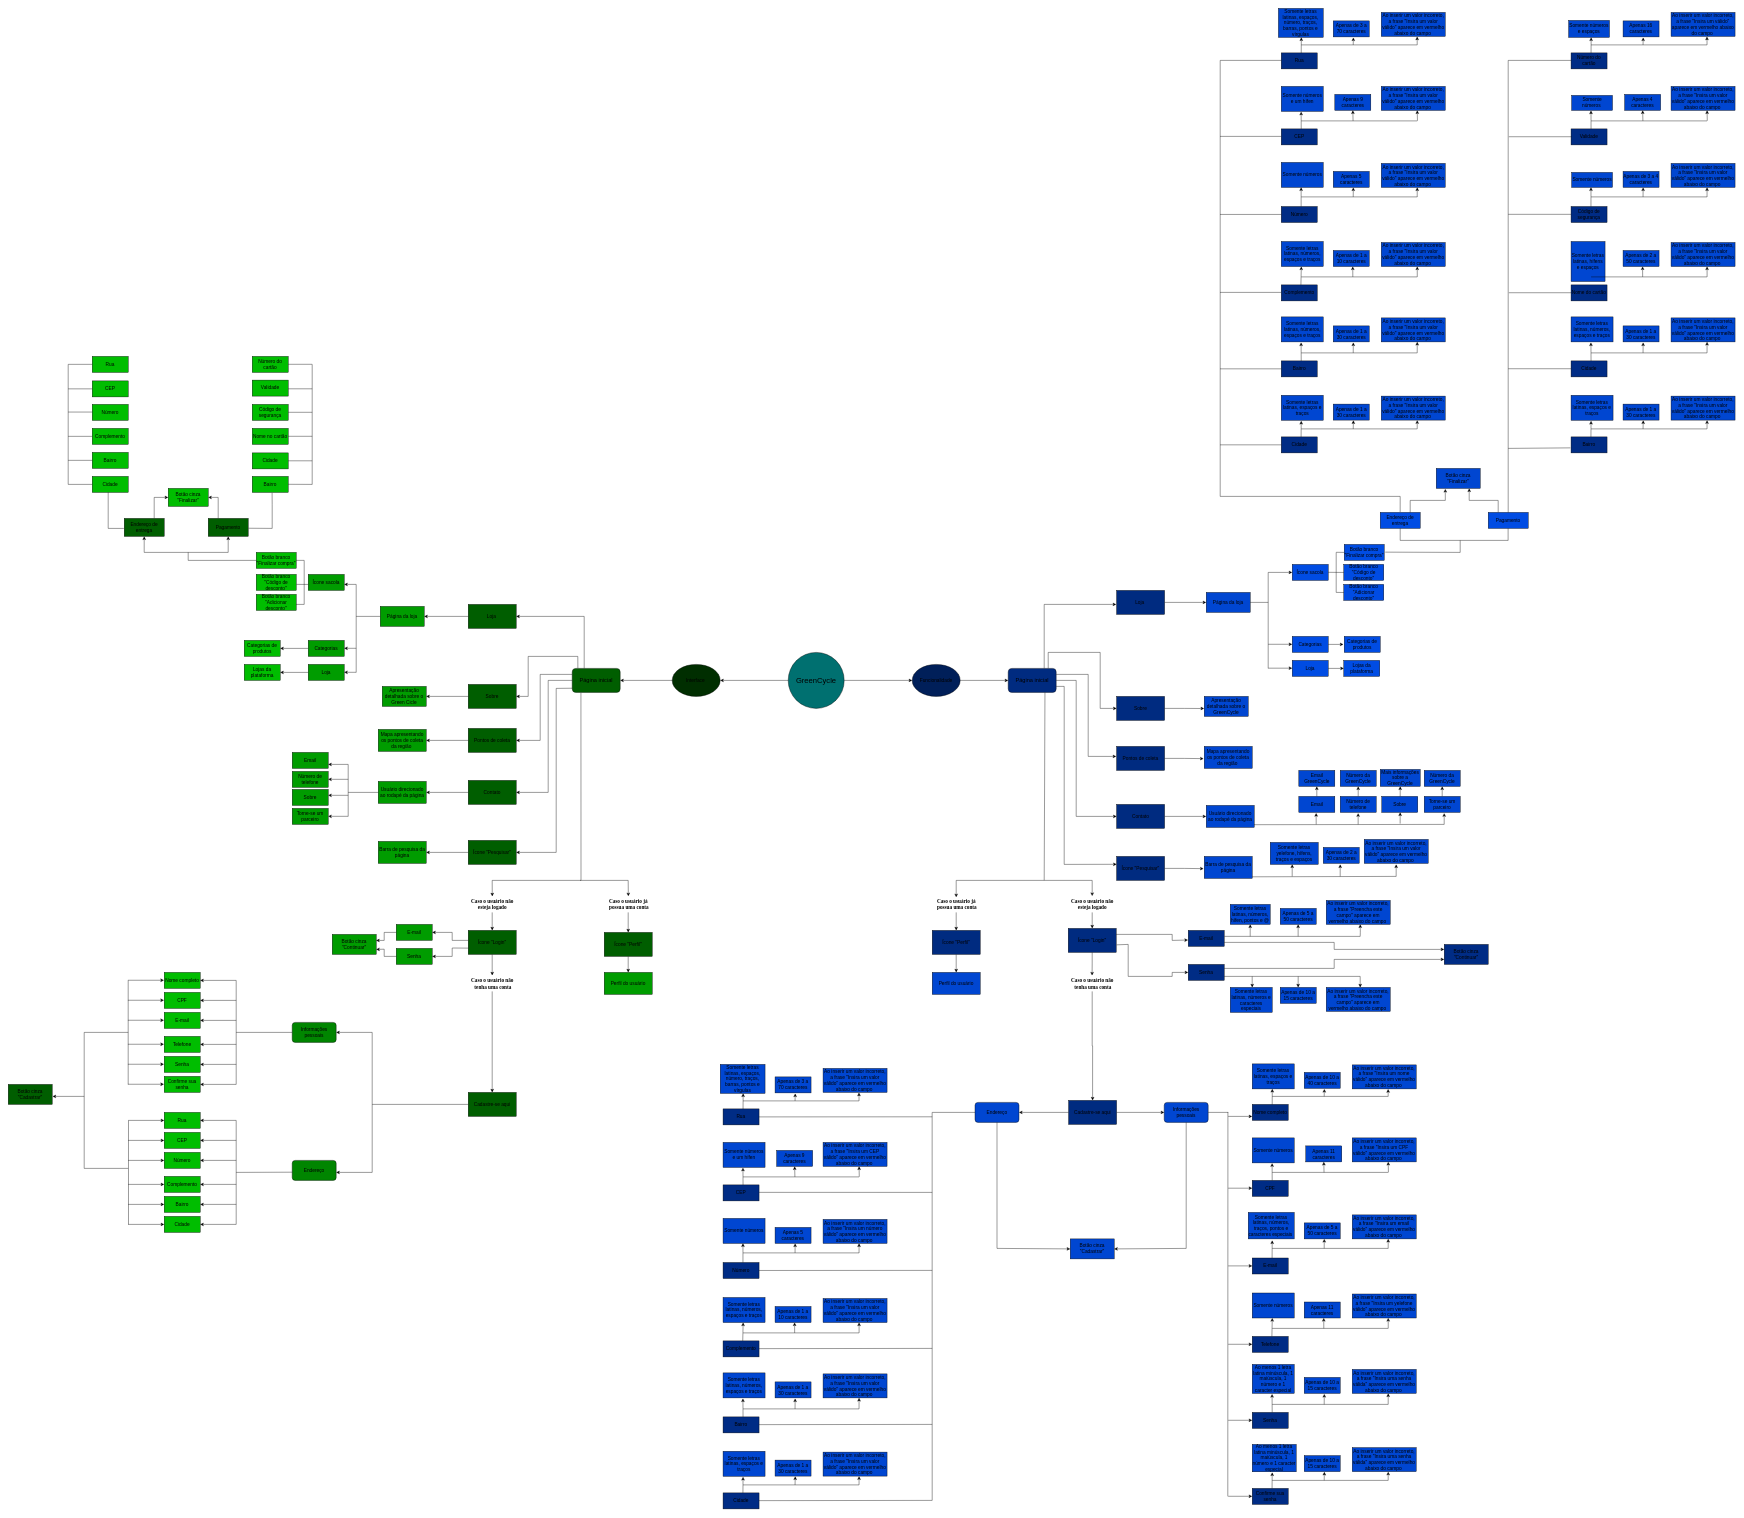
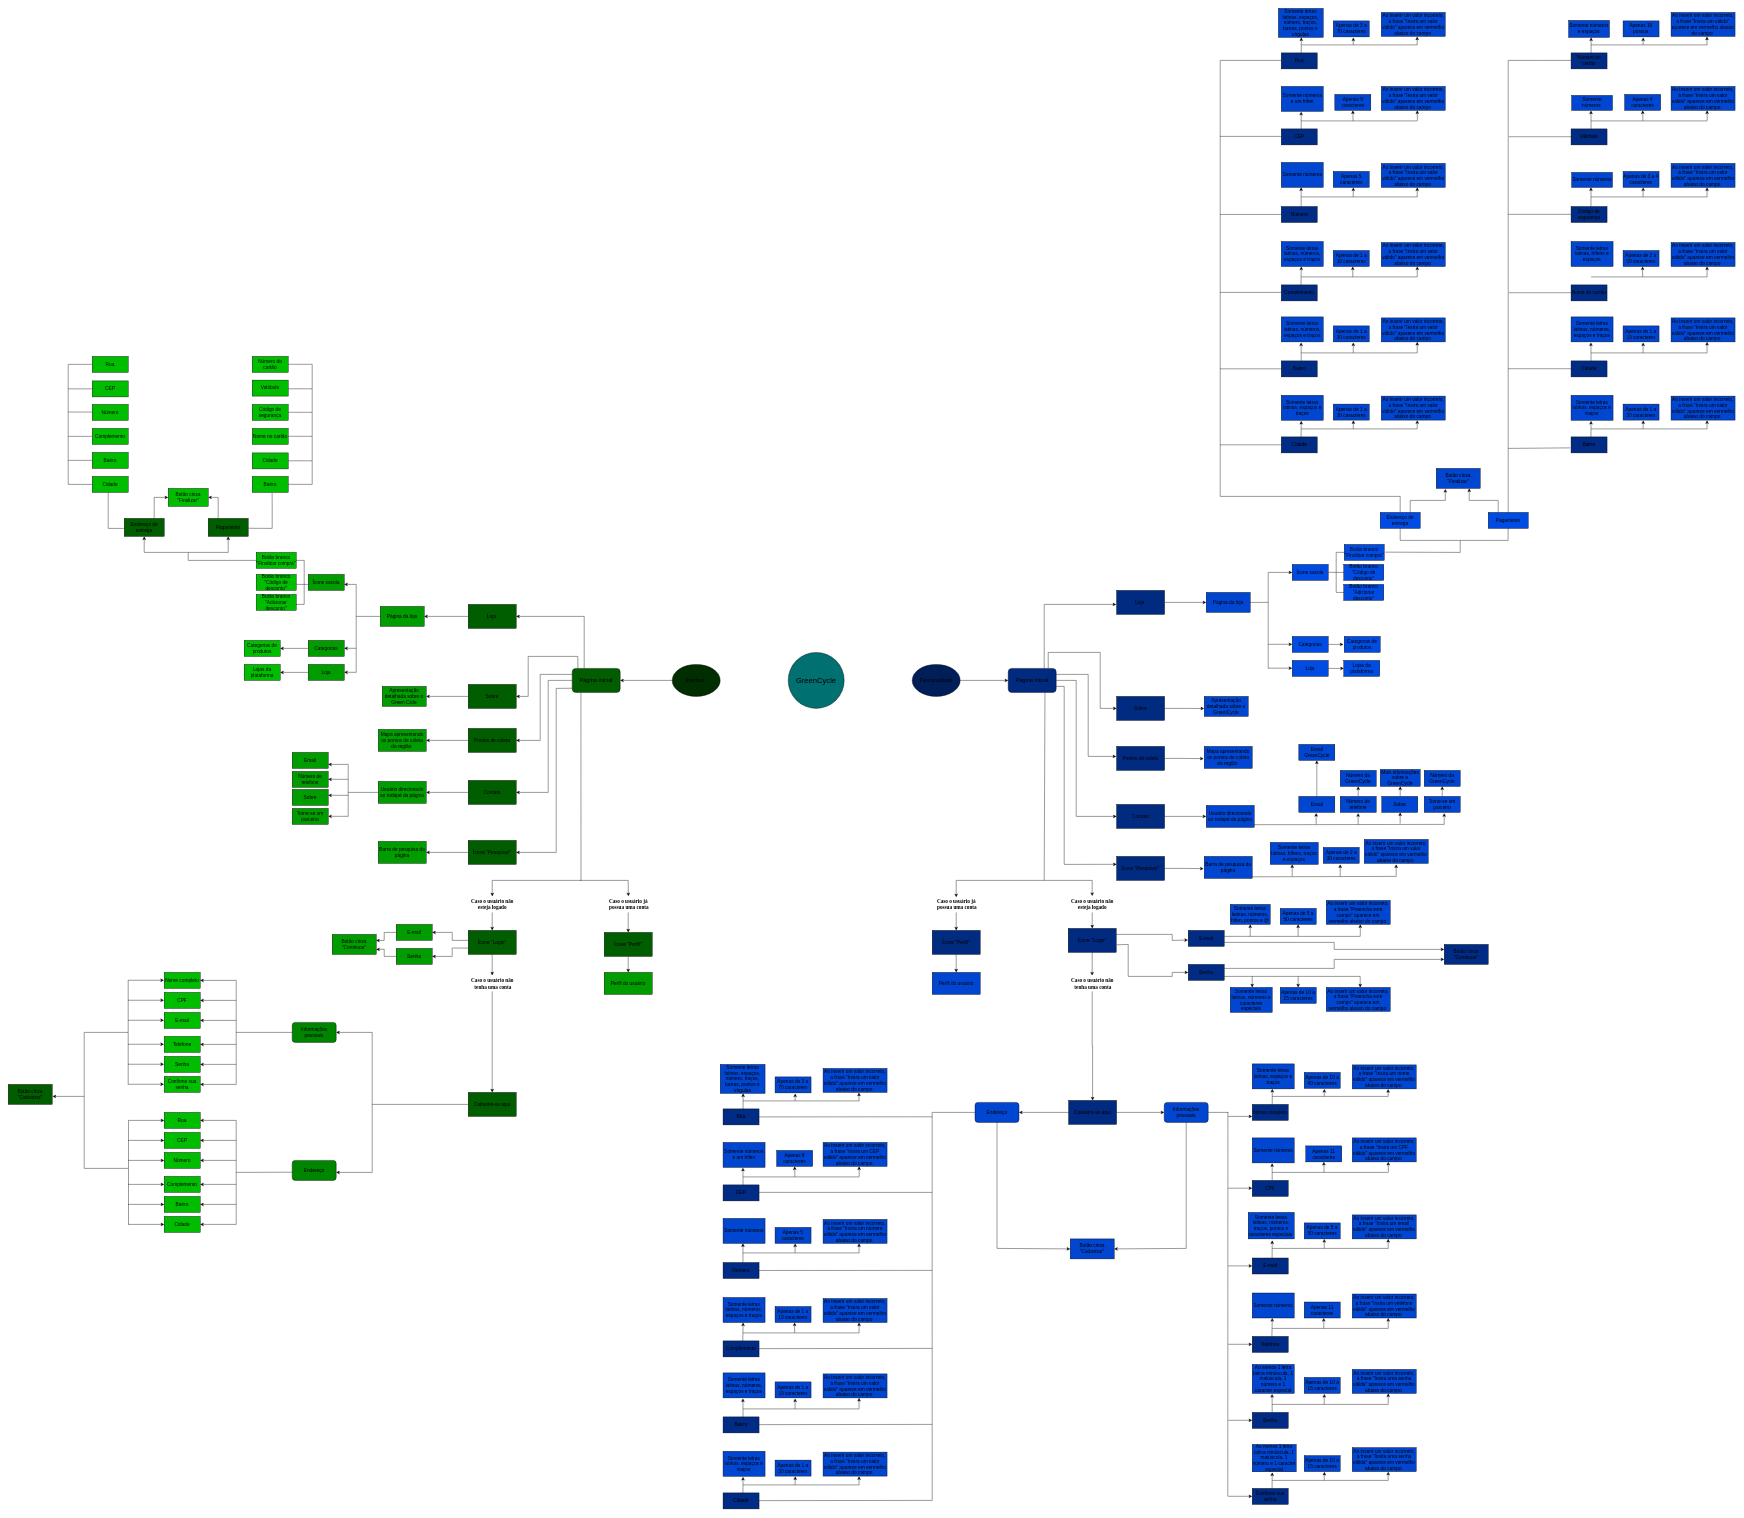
(1641, 29) -> (1641, 29)
(1588, 261) -> (1592, 254)
(724, 680) -> none
(908, 680) -> none
(1317, 778) -> (1317, 752)
(1294, 853) -> (1294, 853)
